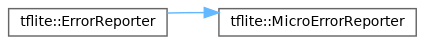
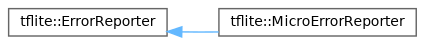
(186, 13) -> (200, 32)
